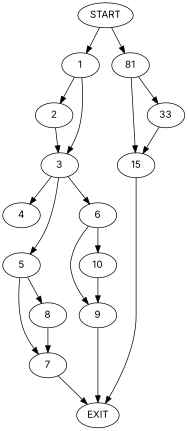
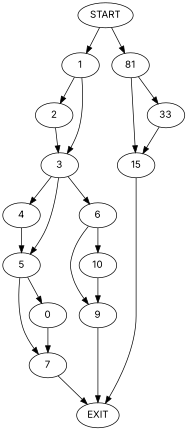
none -> (22, 237)
(48, 315) -> (48, 315)
